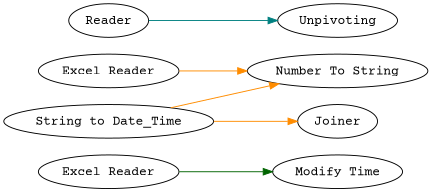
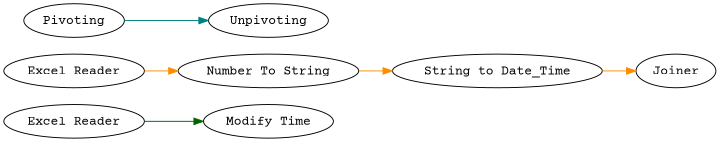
(109, 21) -> (74, 21)
(220, 97) -> (371, 71)
